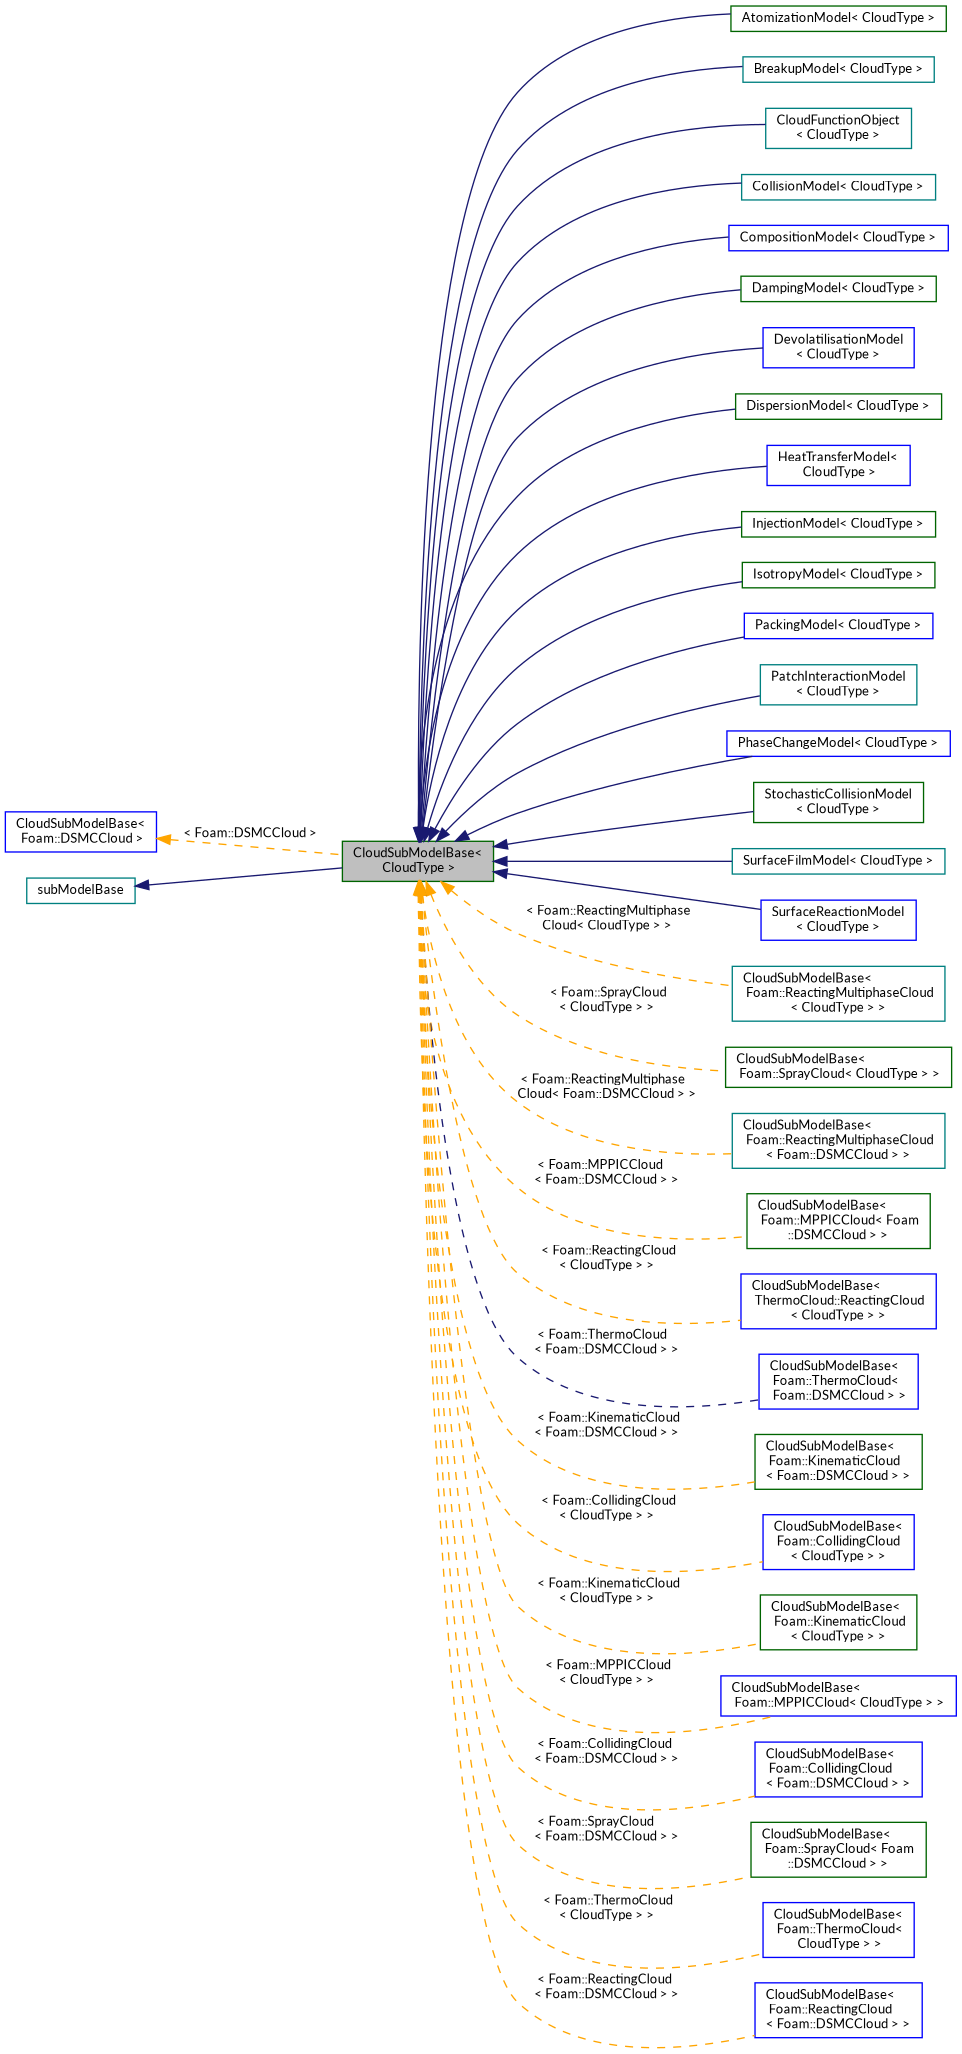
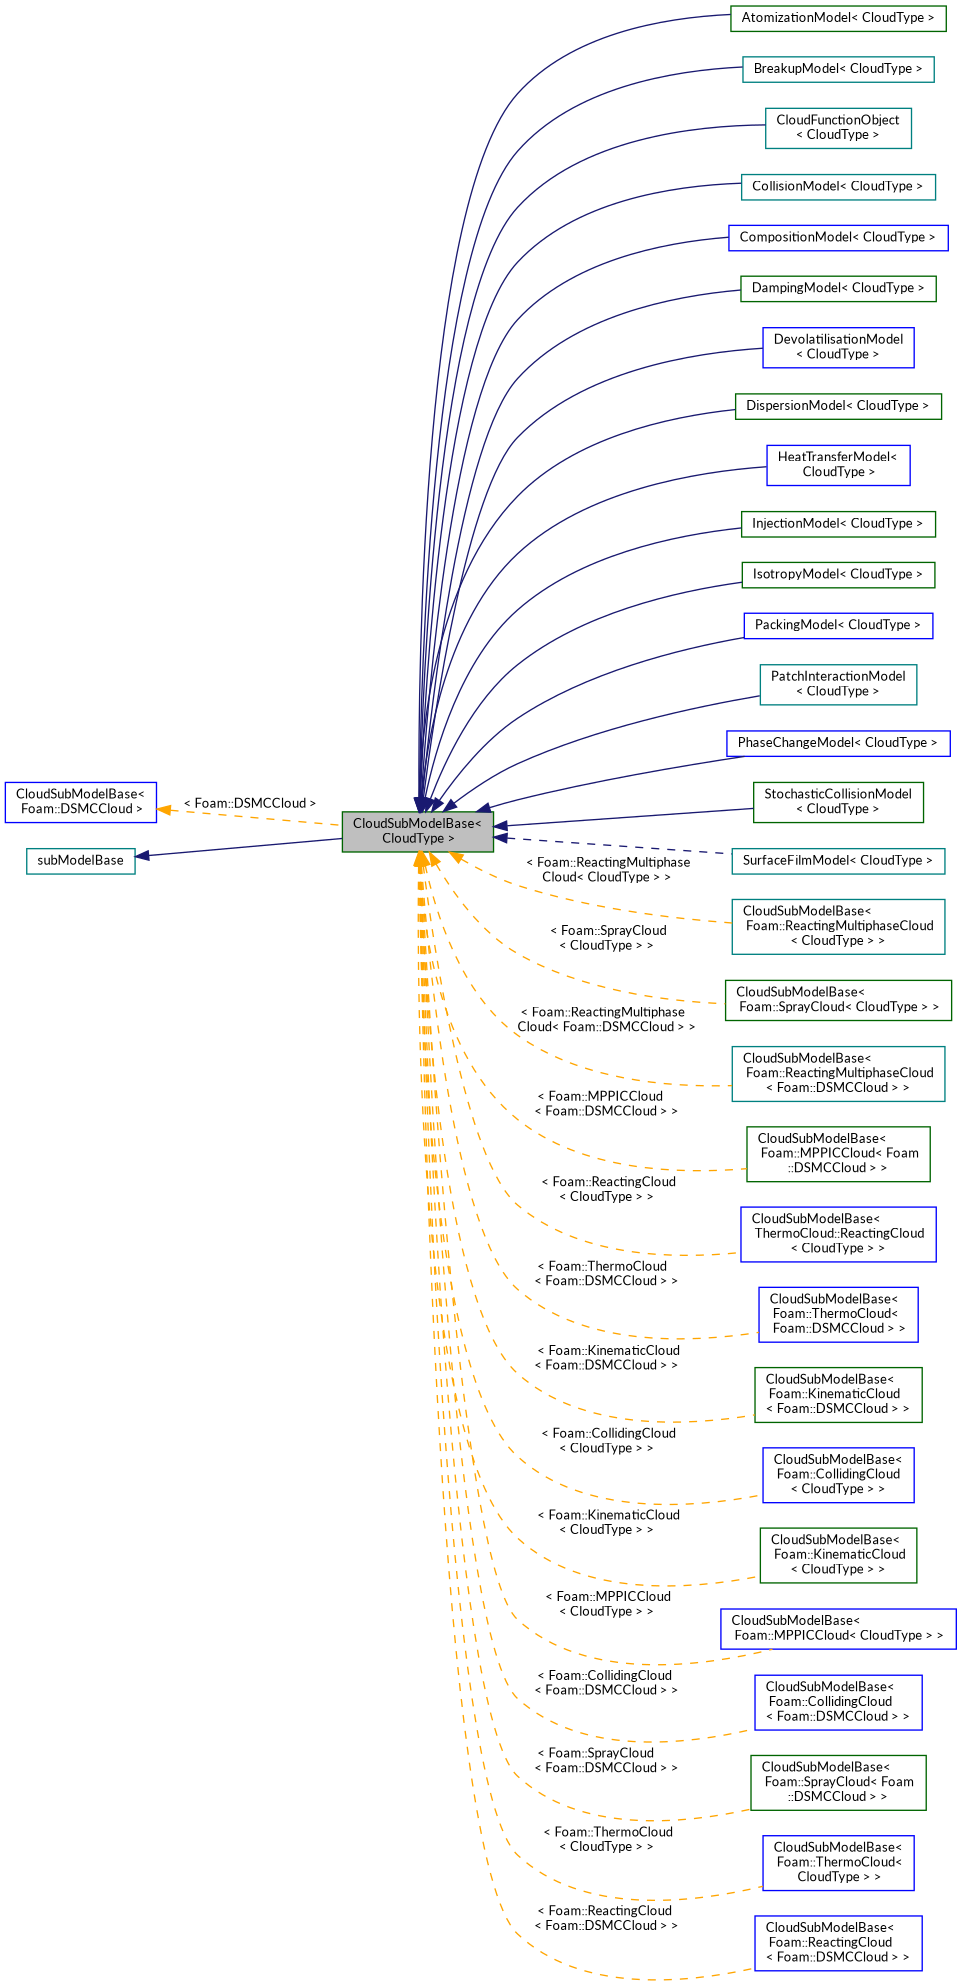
(620, 861) -> (620, 846)
(839, 920) -> none
(470, 1257) -> (475, 1207)
